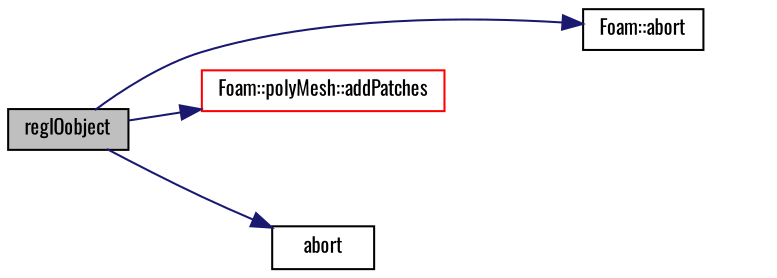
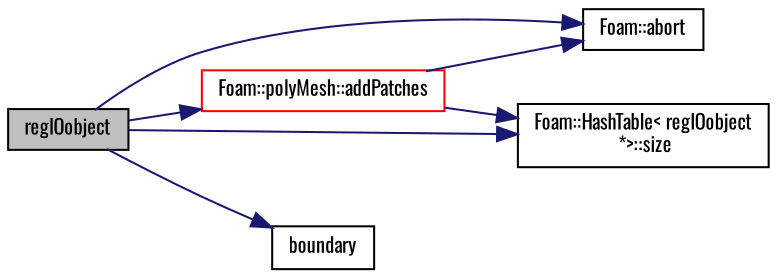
none -> (494, 58)
none -> (643, 136)
(323, 248) -> (323, 248)
